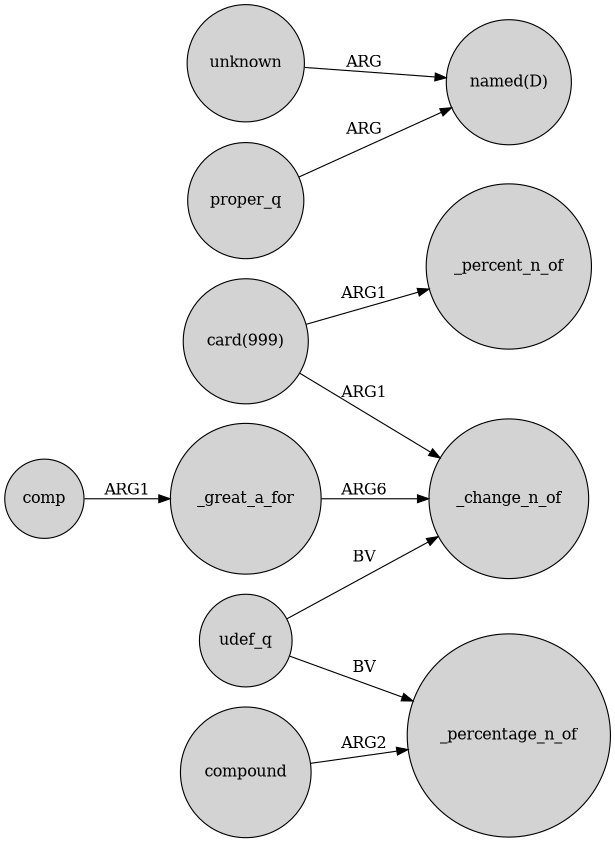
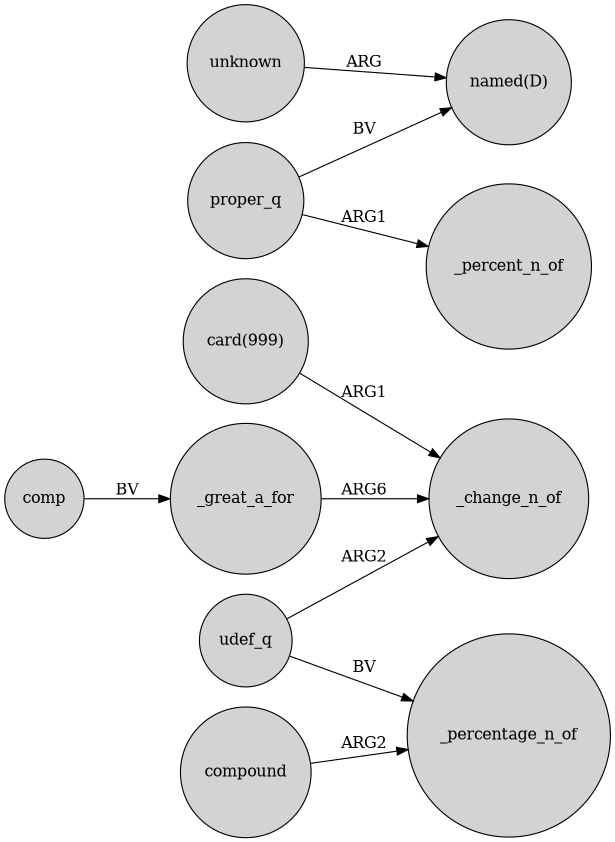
(364, 130) -> (364, 130)
(362, 308) -> (360, 229)
(127, 490) -> (127, 490)
(364, 557) -> (364, 557)
